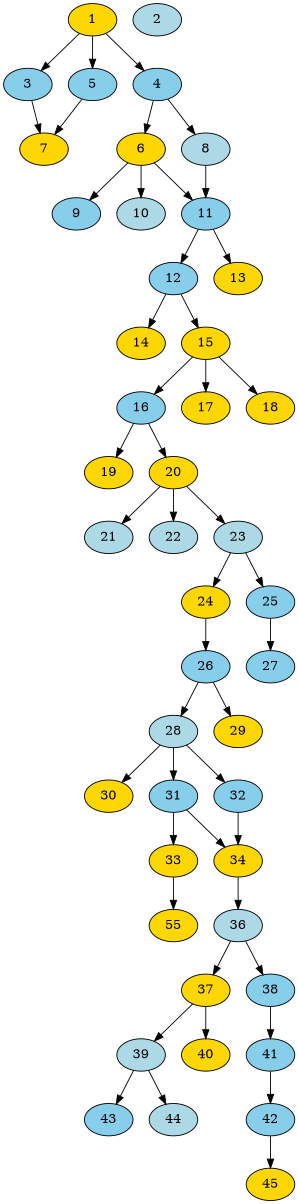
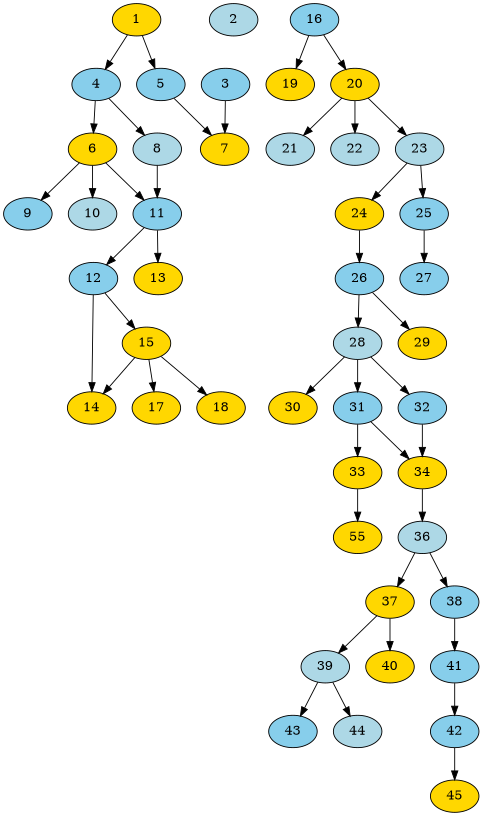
(64, 49) -> none
(177, 372) -> (122, 372)
